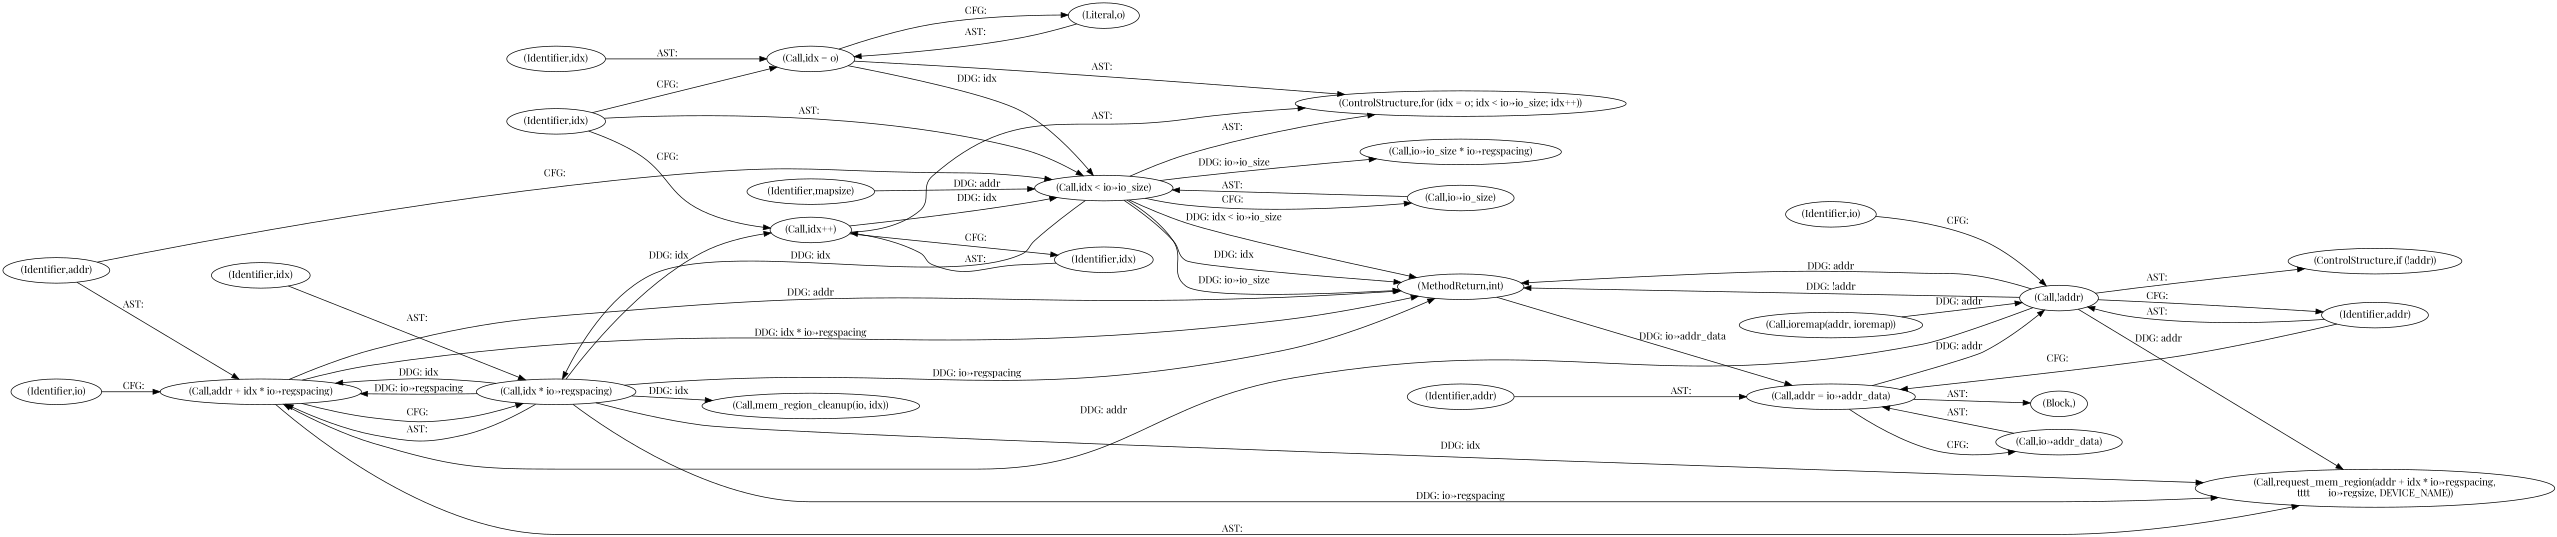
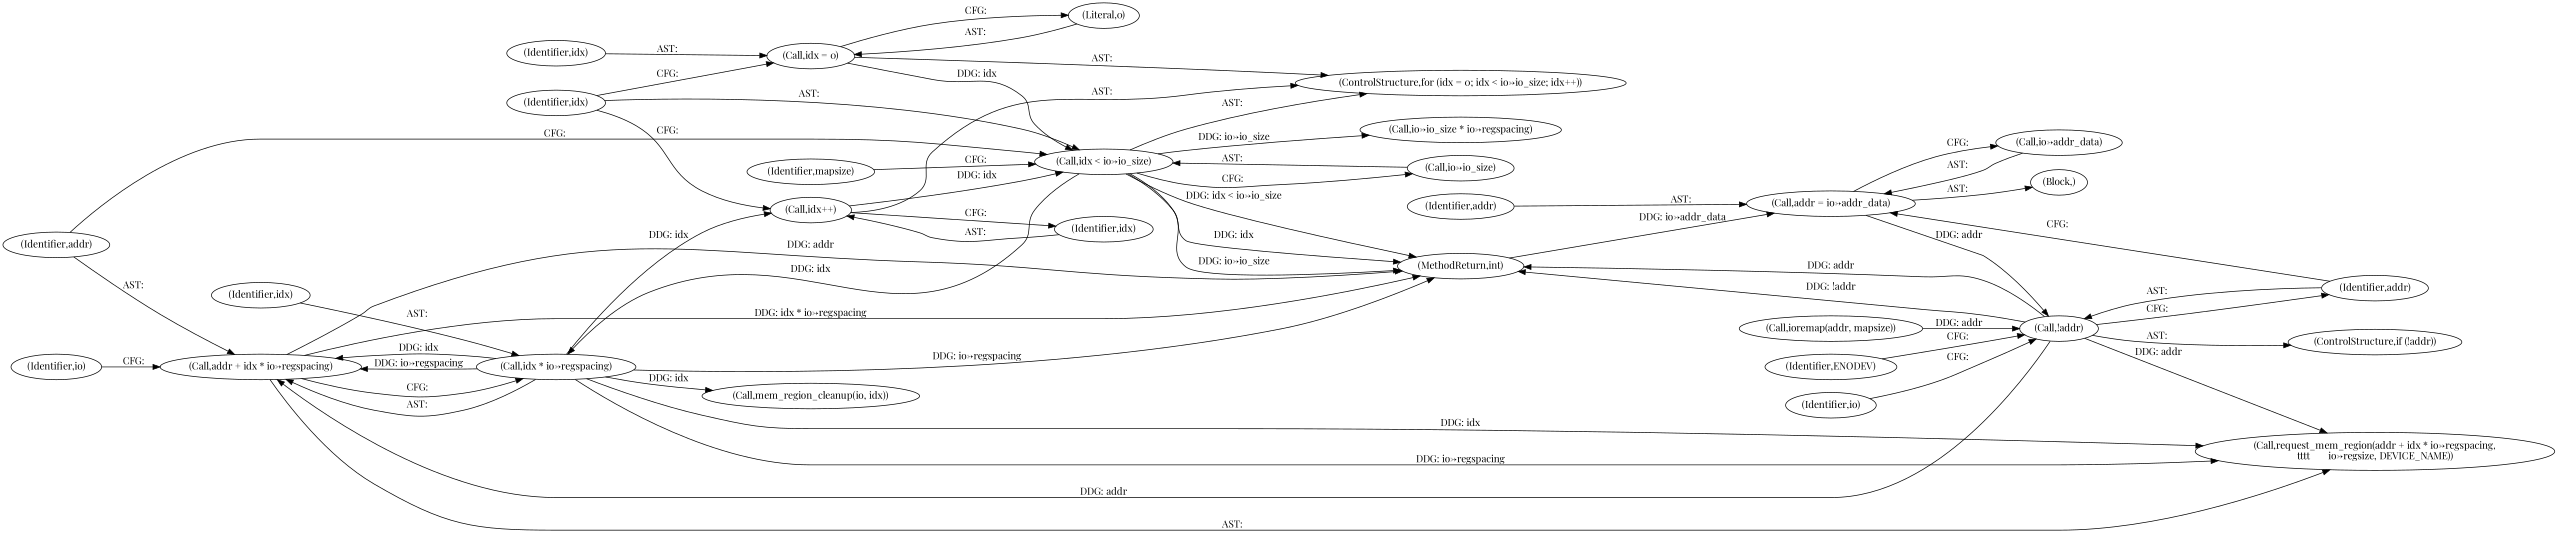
(977, 184) -> (977, 160)
(1831, 325) -> (1831, 329)
none -> (1831, 367)
